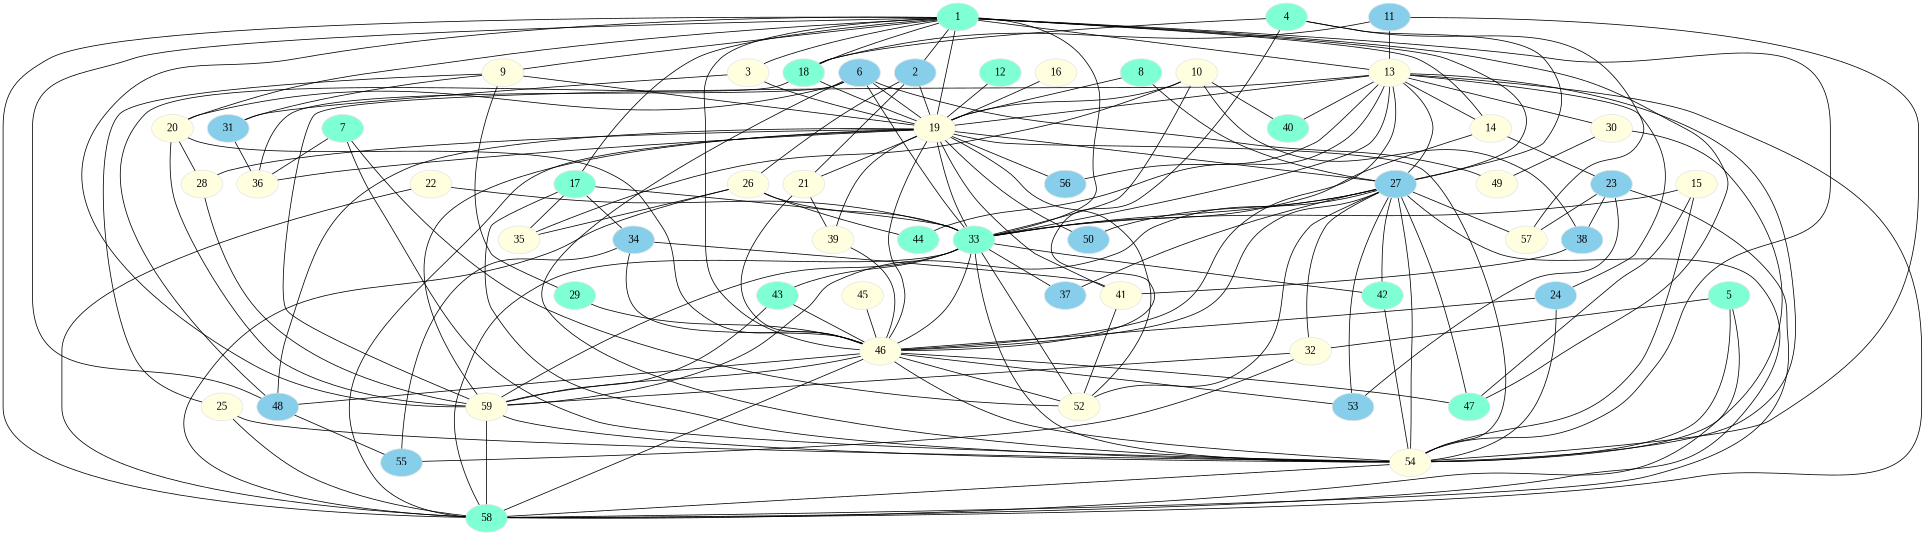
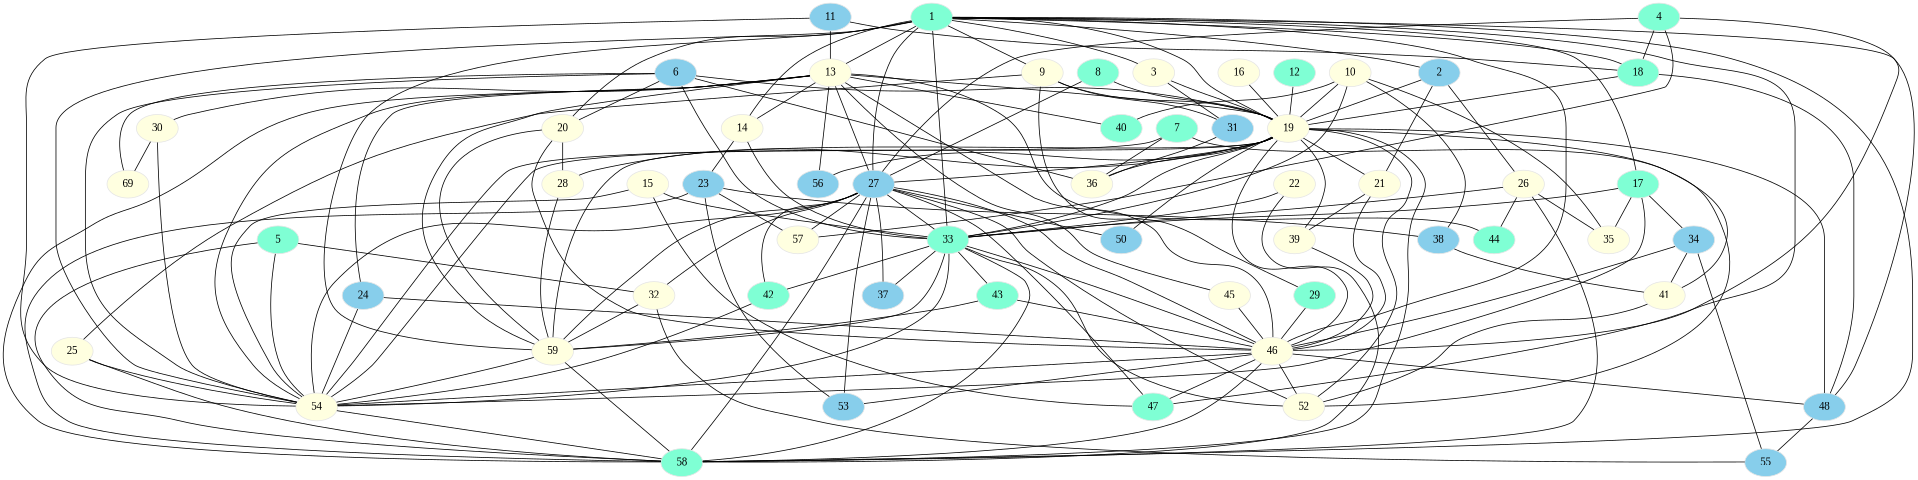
(1497, 184) -> (128, 184)
(1214, 191) -> (993, 204)
(701, 377) -> none
